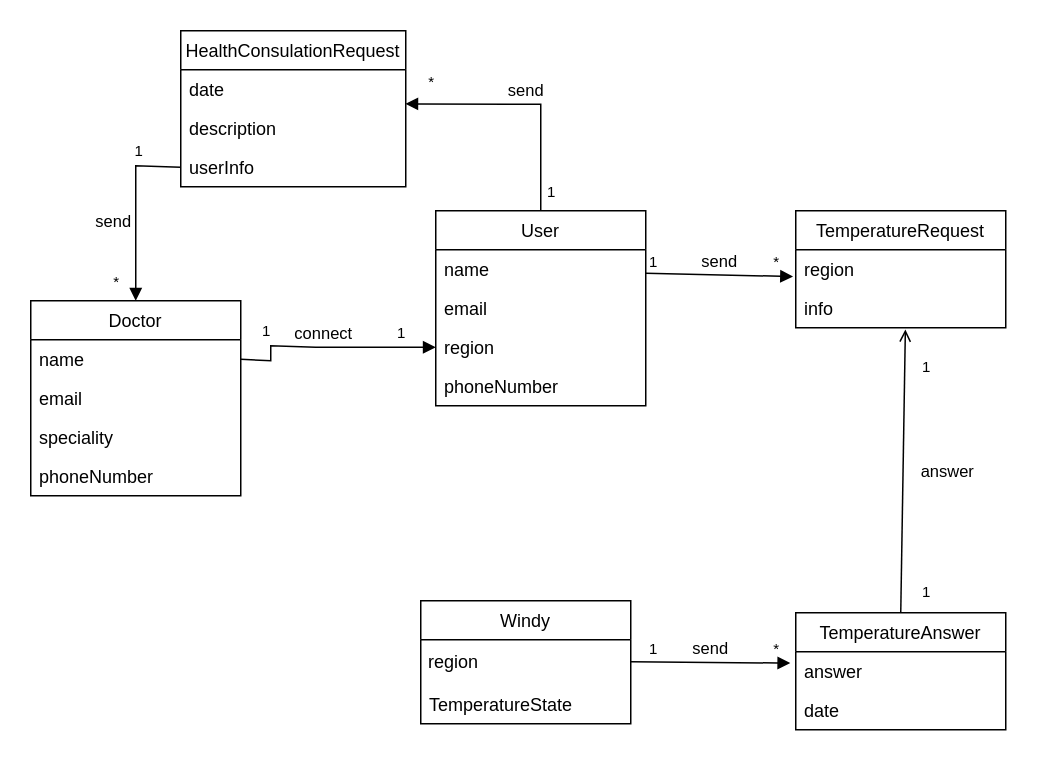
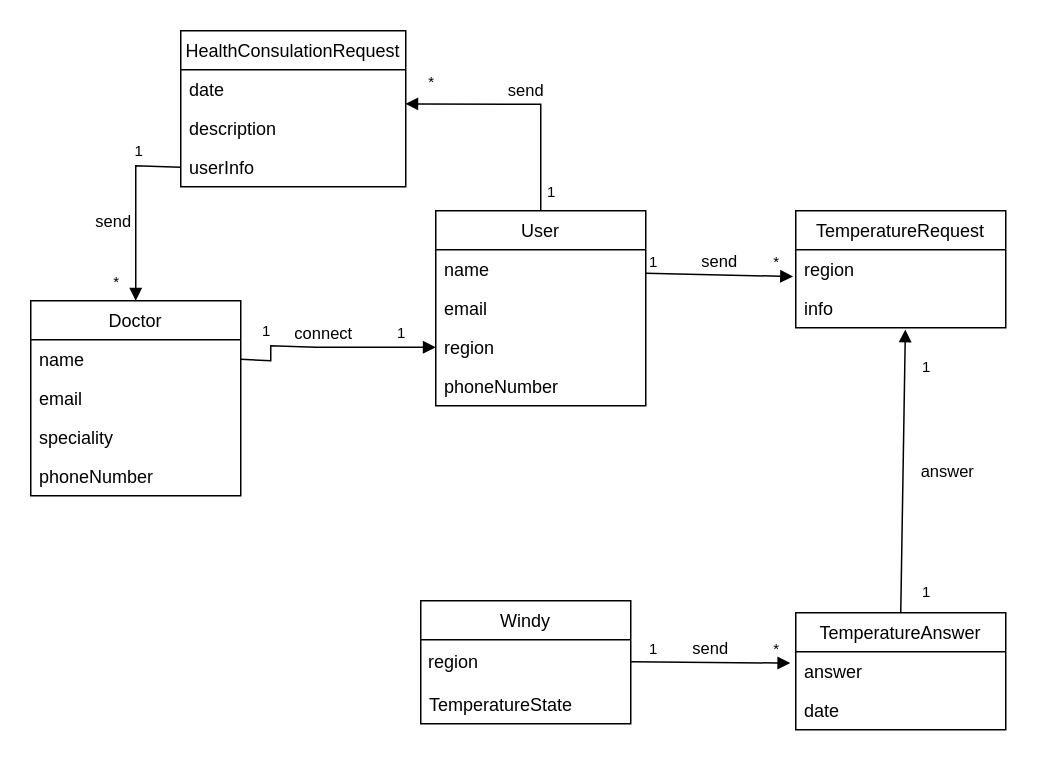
(905, 338) -> (905, 343)
